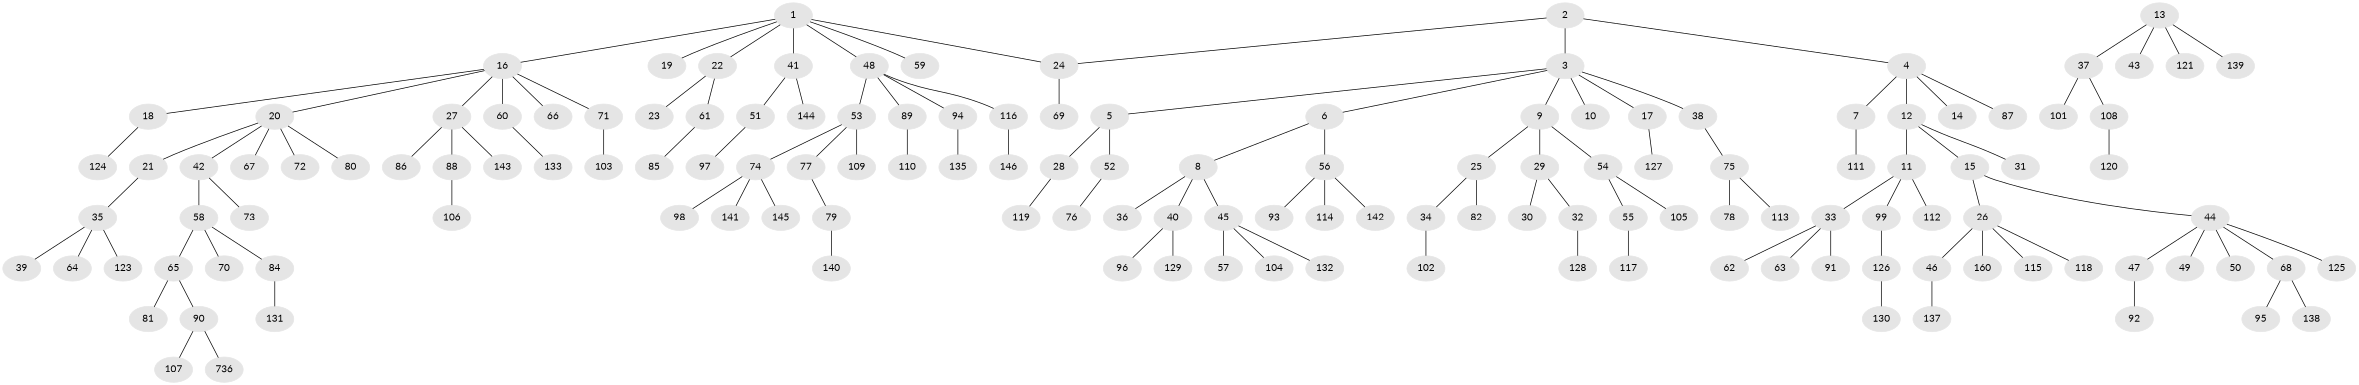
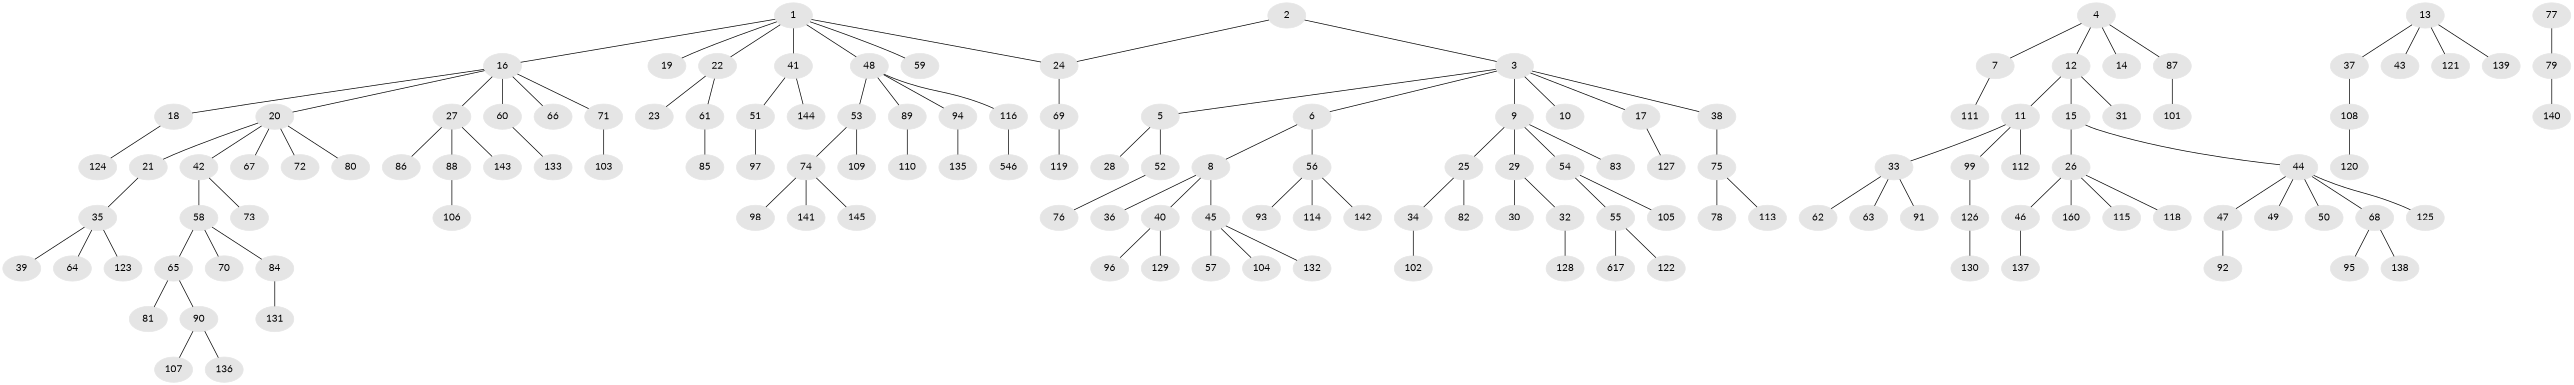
(1736, 41) -> none
(2071, 91) -> (2172, 91)
(831, 142) -> none
(1008, 167) -> (1008, 167)
none -> (1616, 167)
(1040, 193) -> (1059, 142)
(1628, 268) -> (1616, 268)
none -> (1666, 268)
(224, 370) -> (224, 370)
